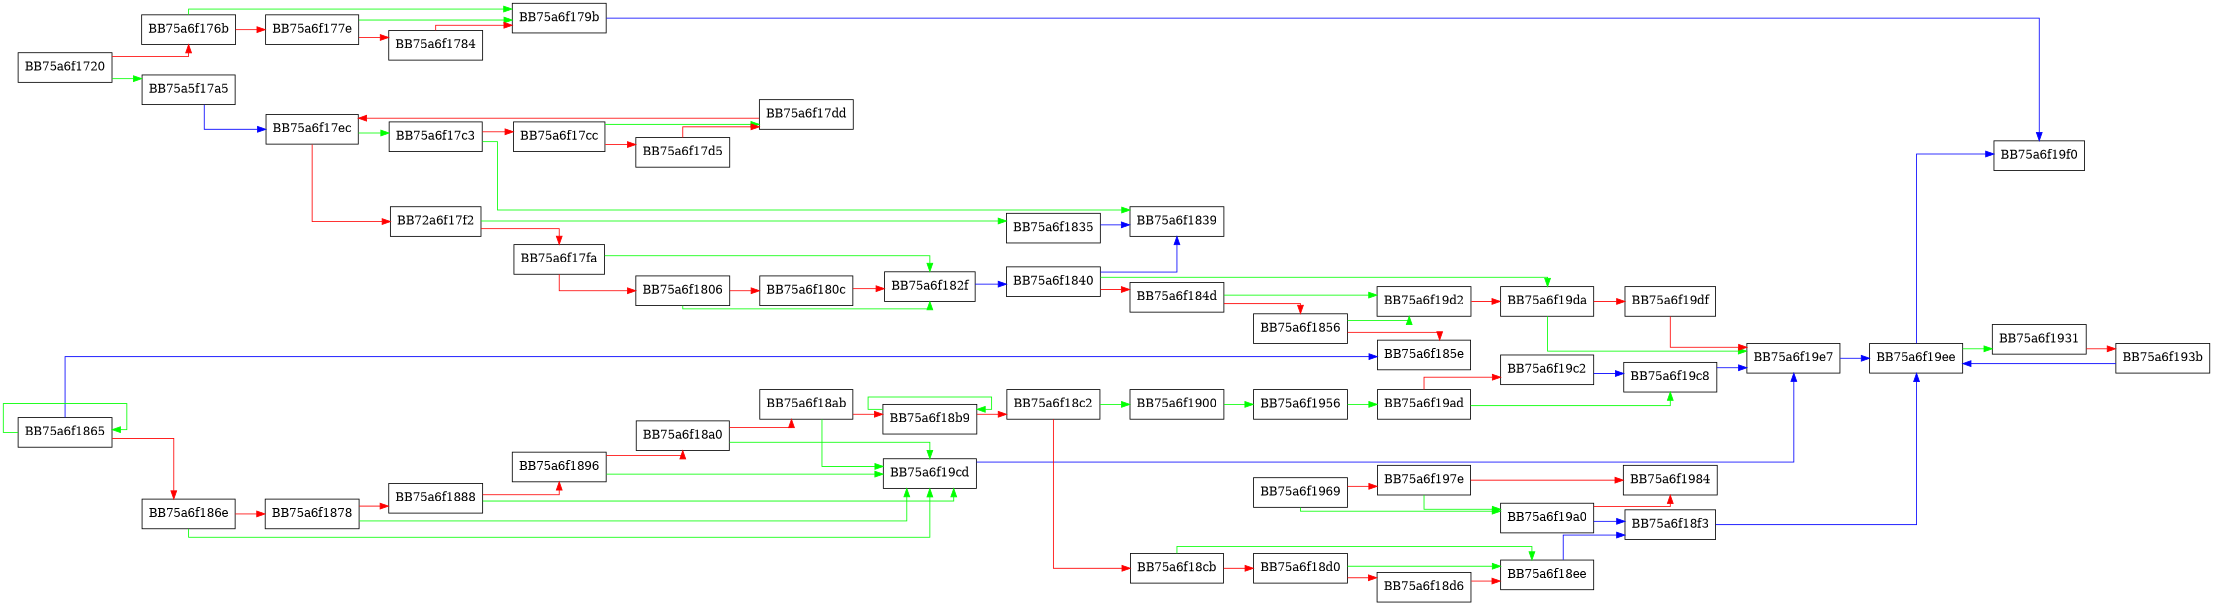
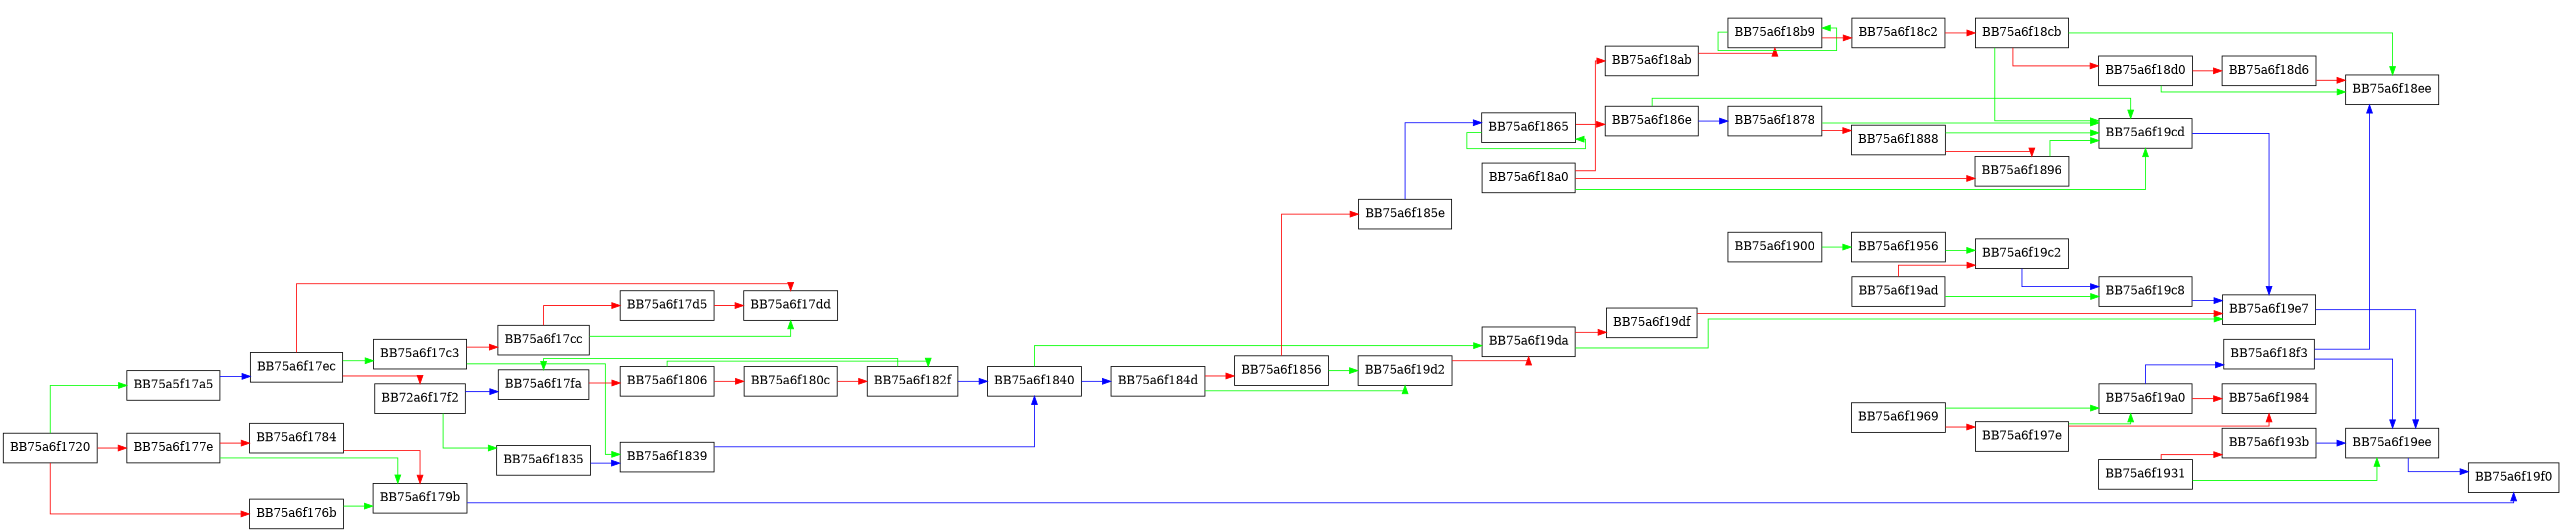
(246, 30) -> (108, 448)
(563, 118) -> (510, 284)
(524, 229) -> (478, 392)
(771, 256) -> (659, 358)
(1152, 272) -> (896, 447)
(1111, 289) -> (1092, 381)
(1973, 349) -> (2292, 480)
(687, 357) -> (1405, 127)
(1111, 404) -> none
(1358, 404) -> (1956, 250)
(645, 455) -> (1771, 178)
(825, 466) -> (1995, 115)
(246, 514) -> (1709, 121)
(1578, 535) -> (2370, 259)
